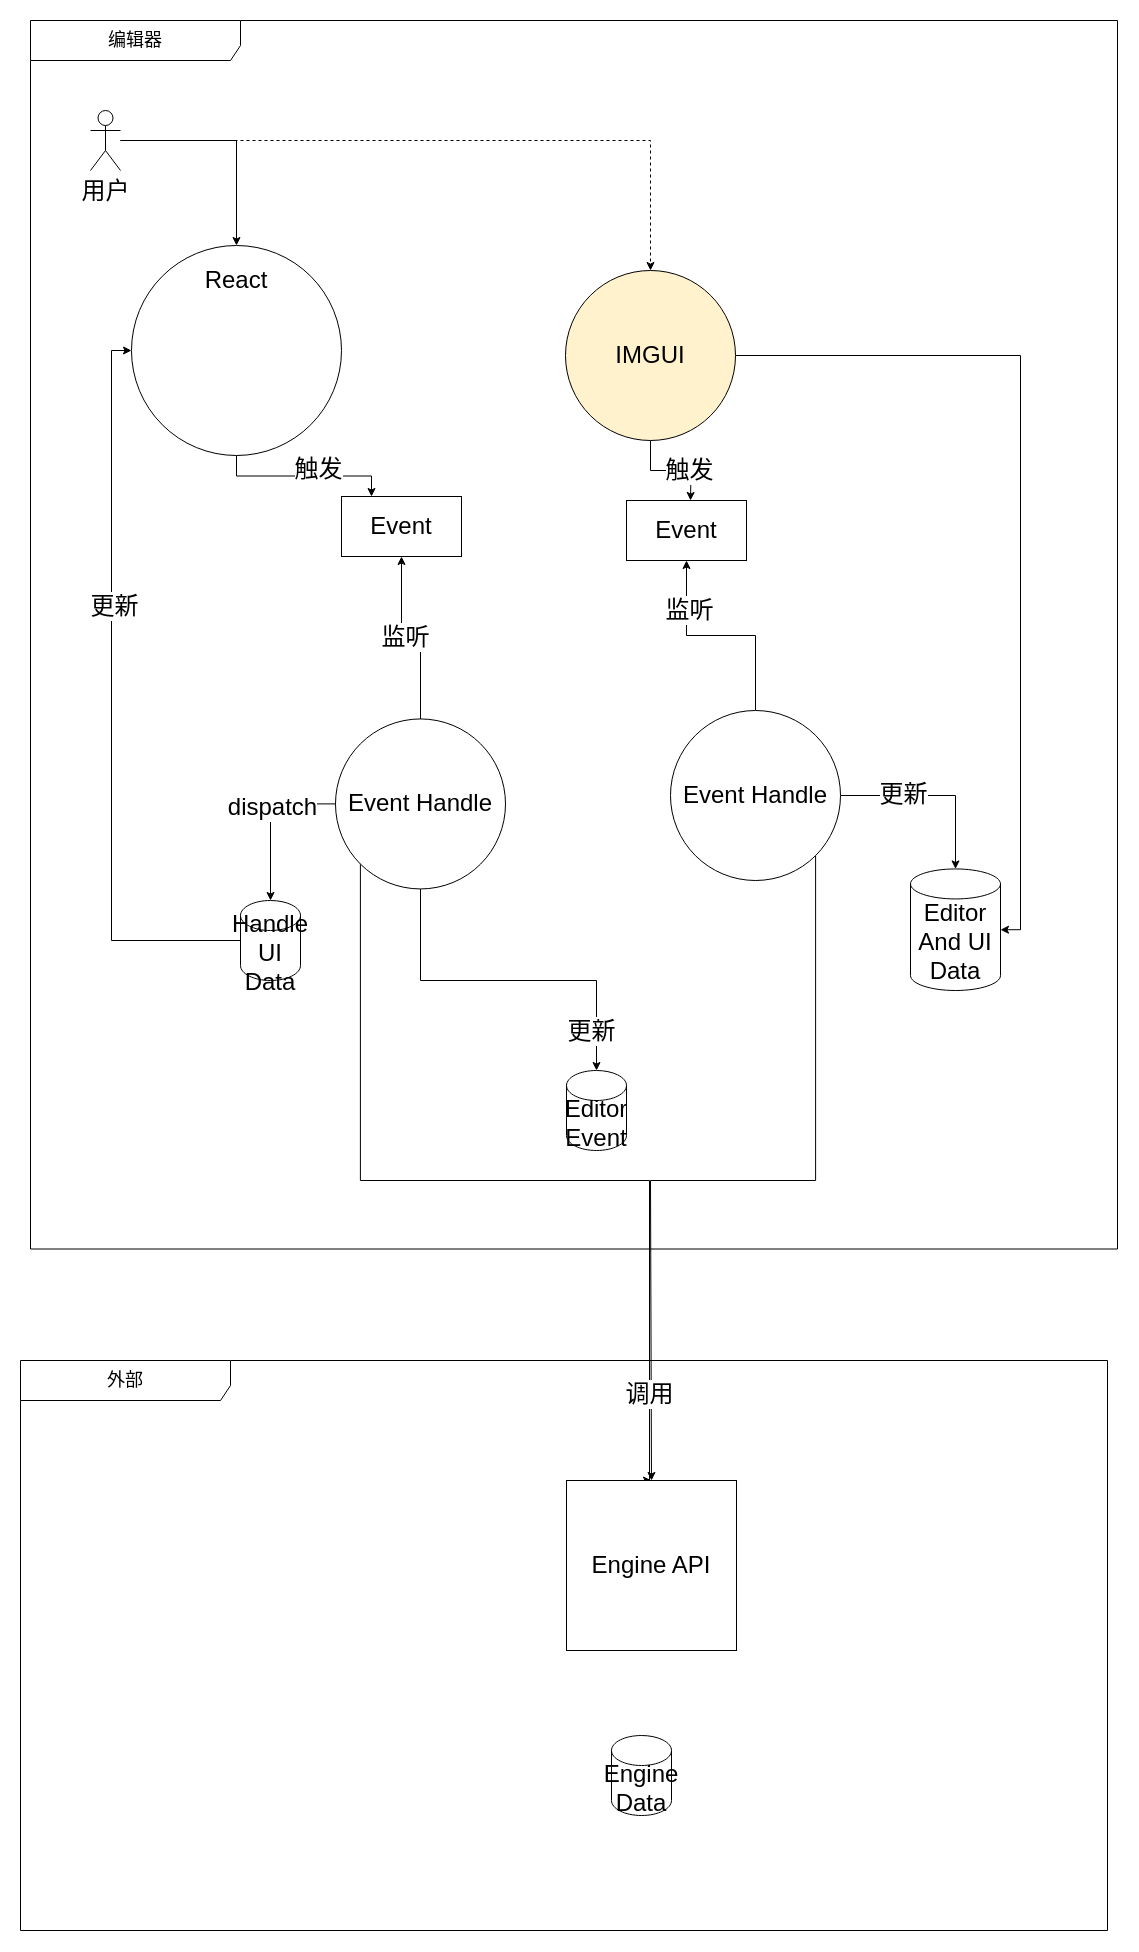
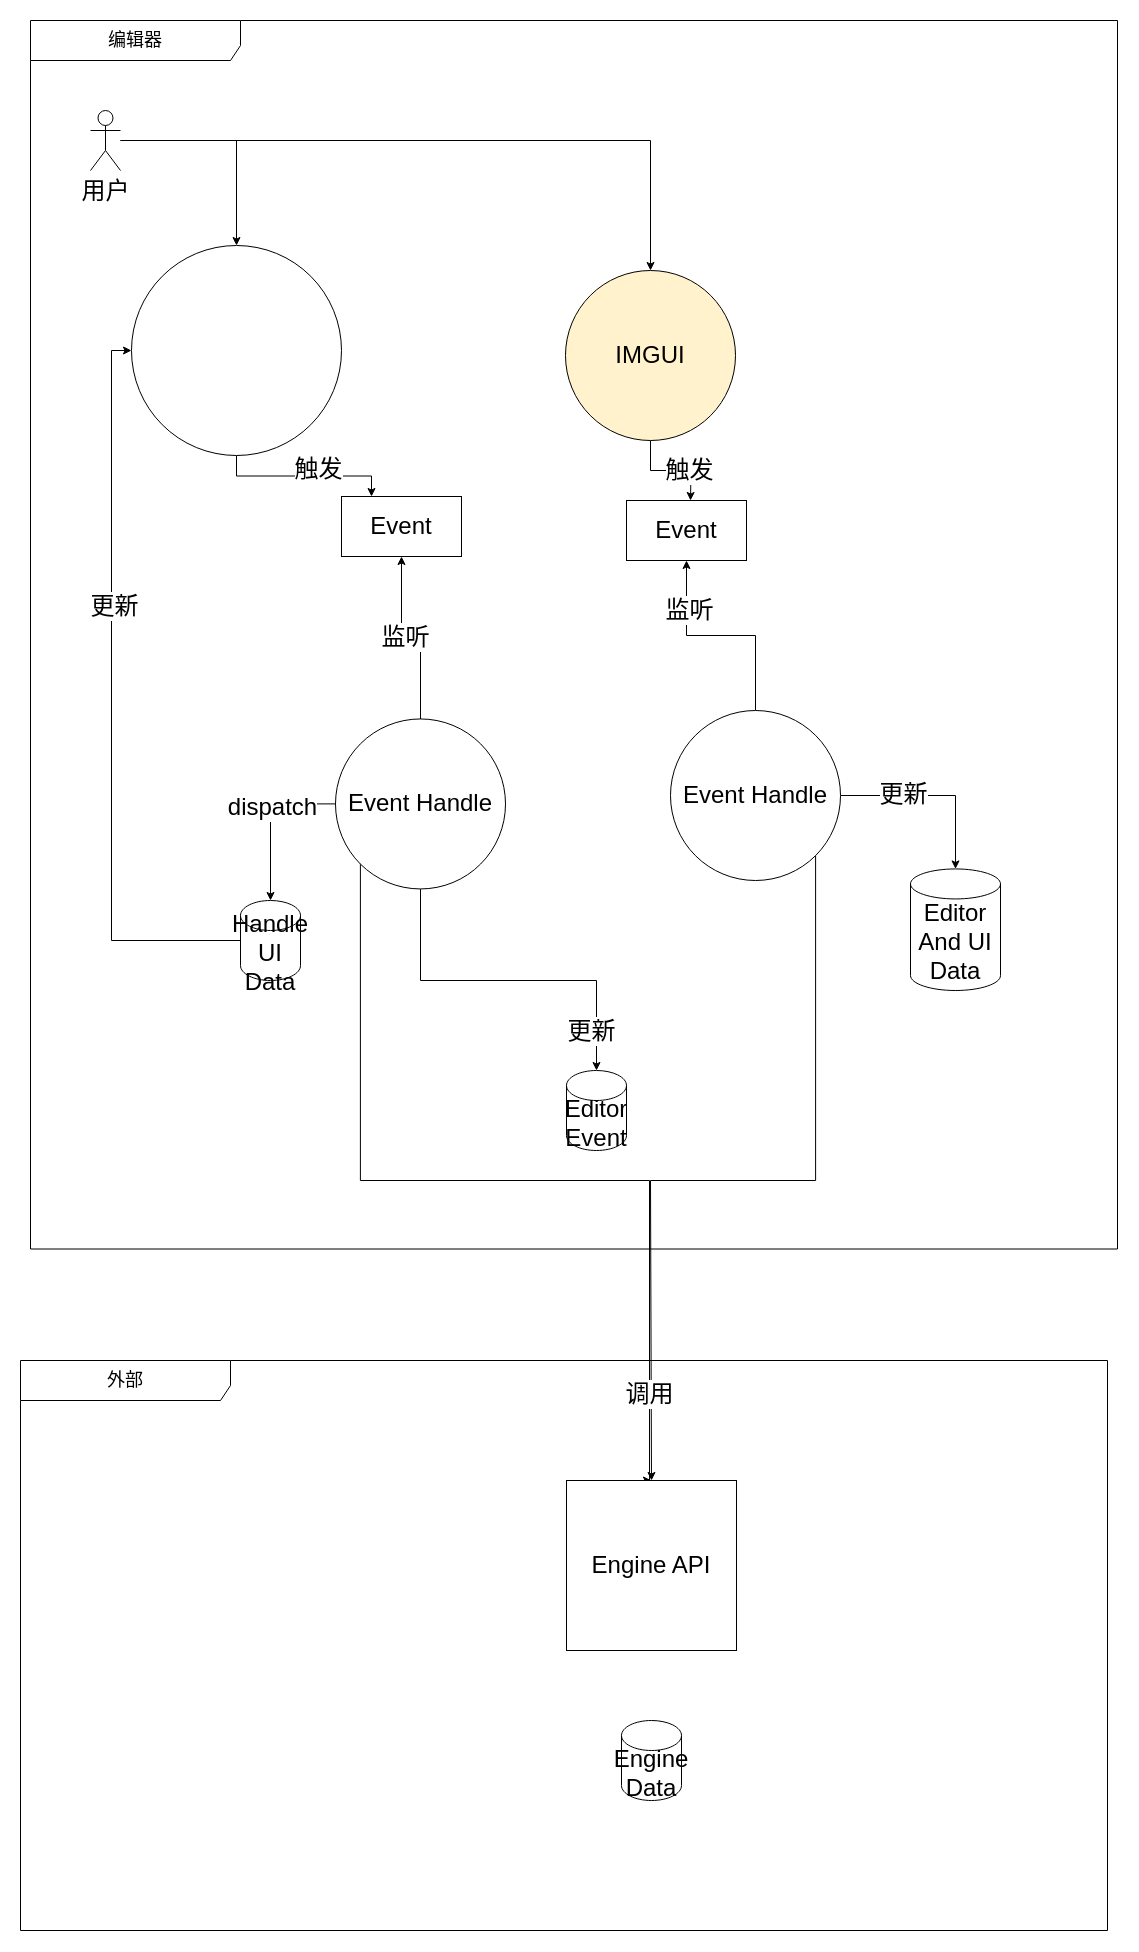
(506, 141) -> (506, 141)
(237, 281) -> none
(1021, 507) -> none
(642, 1776) -> (652, 1761)
